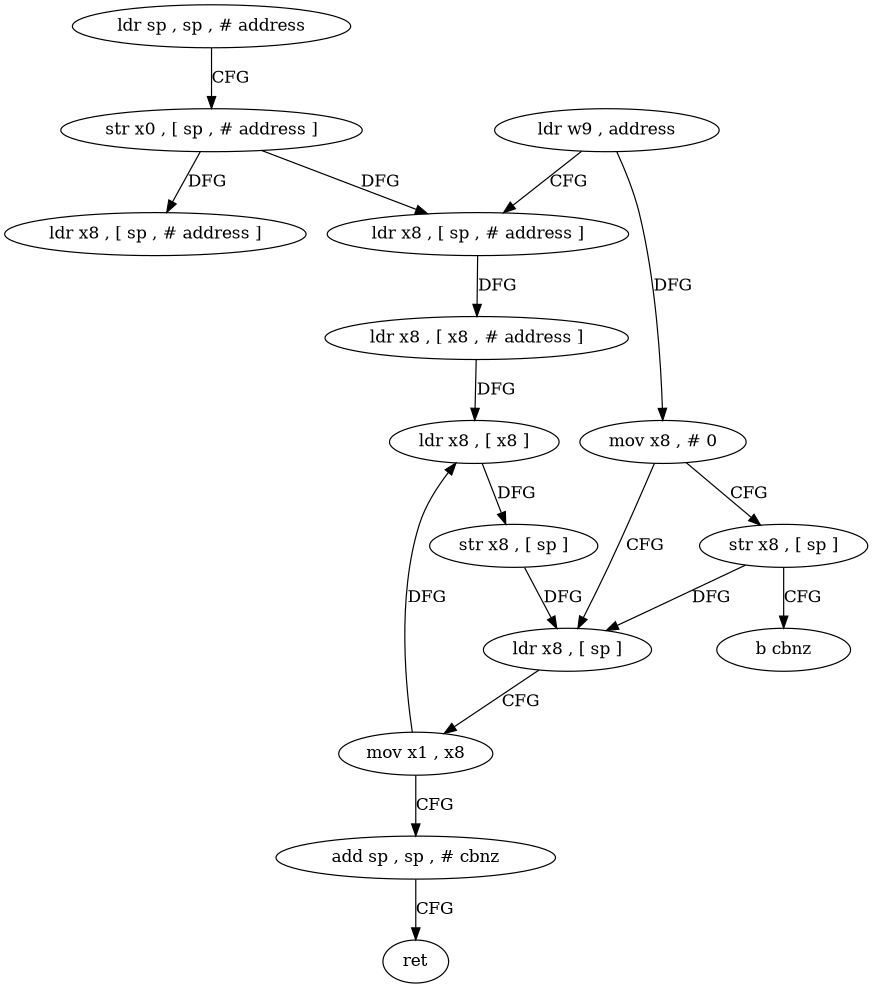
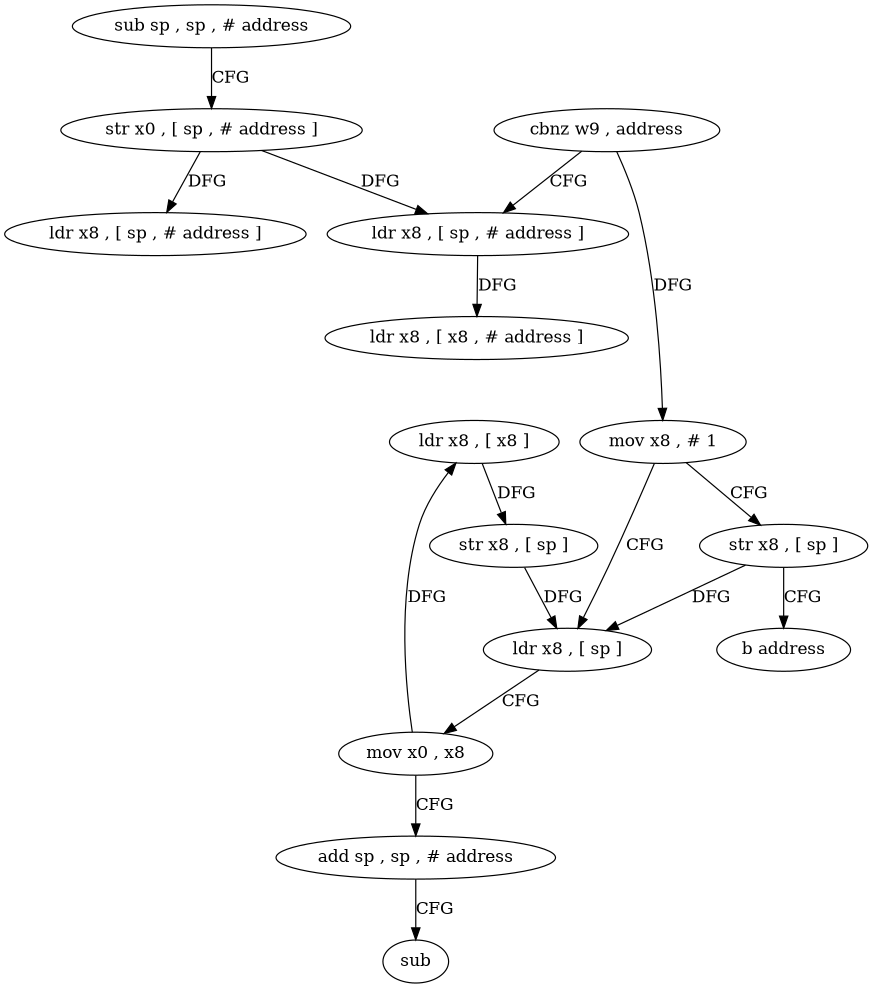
(212, 26) -> (212, 26)
(607, 130) -> (607, 130)
(476, 384) -> none
(663, 442) -> (663, 442)
(784, 650) -> (784, 650)
(416, 754) -> (416, 754)
(416, 858) -> (416, 858)
(416, 962) -> (416, 962)
